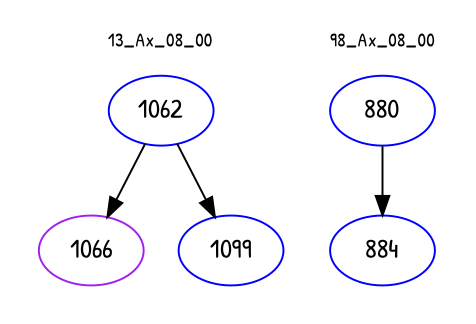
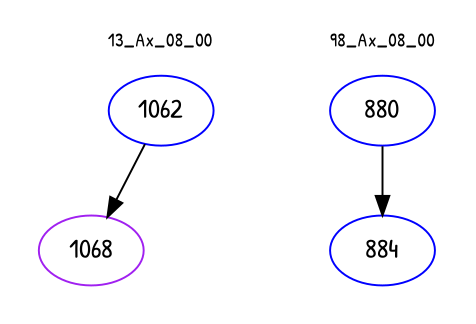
(91, 250) -> (91, 250)
(231, 250) -> none
